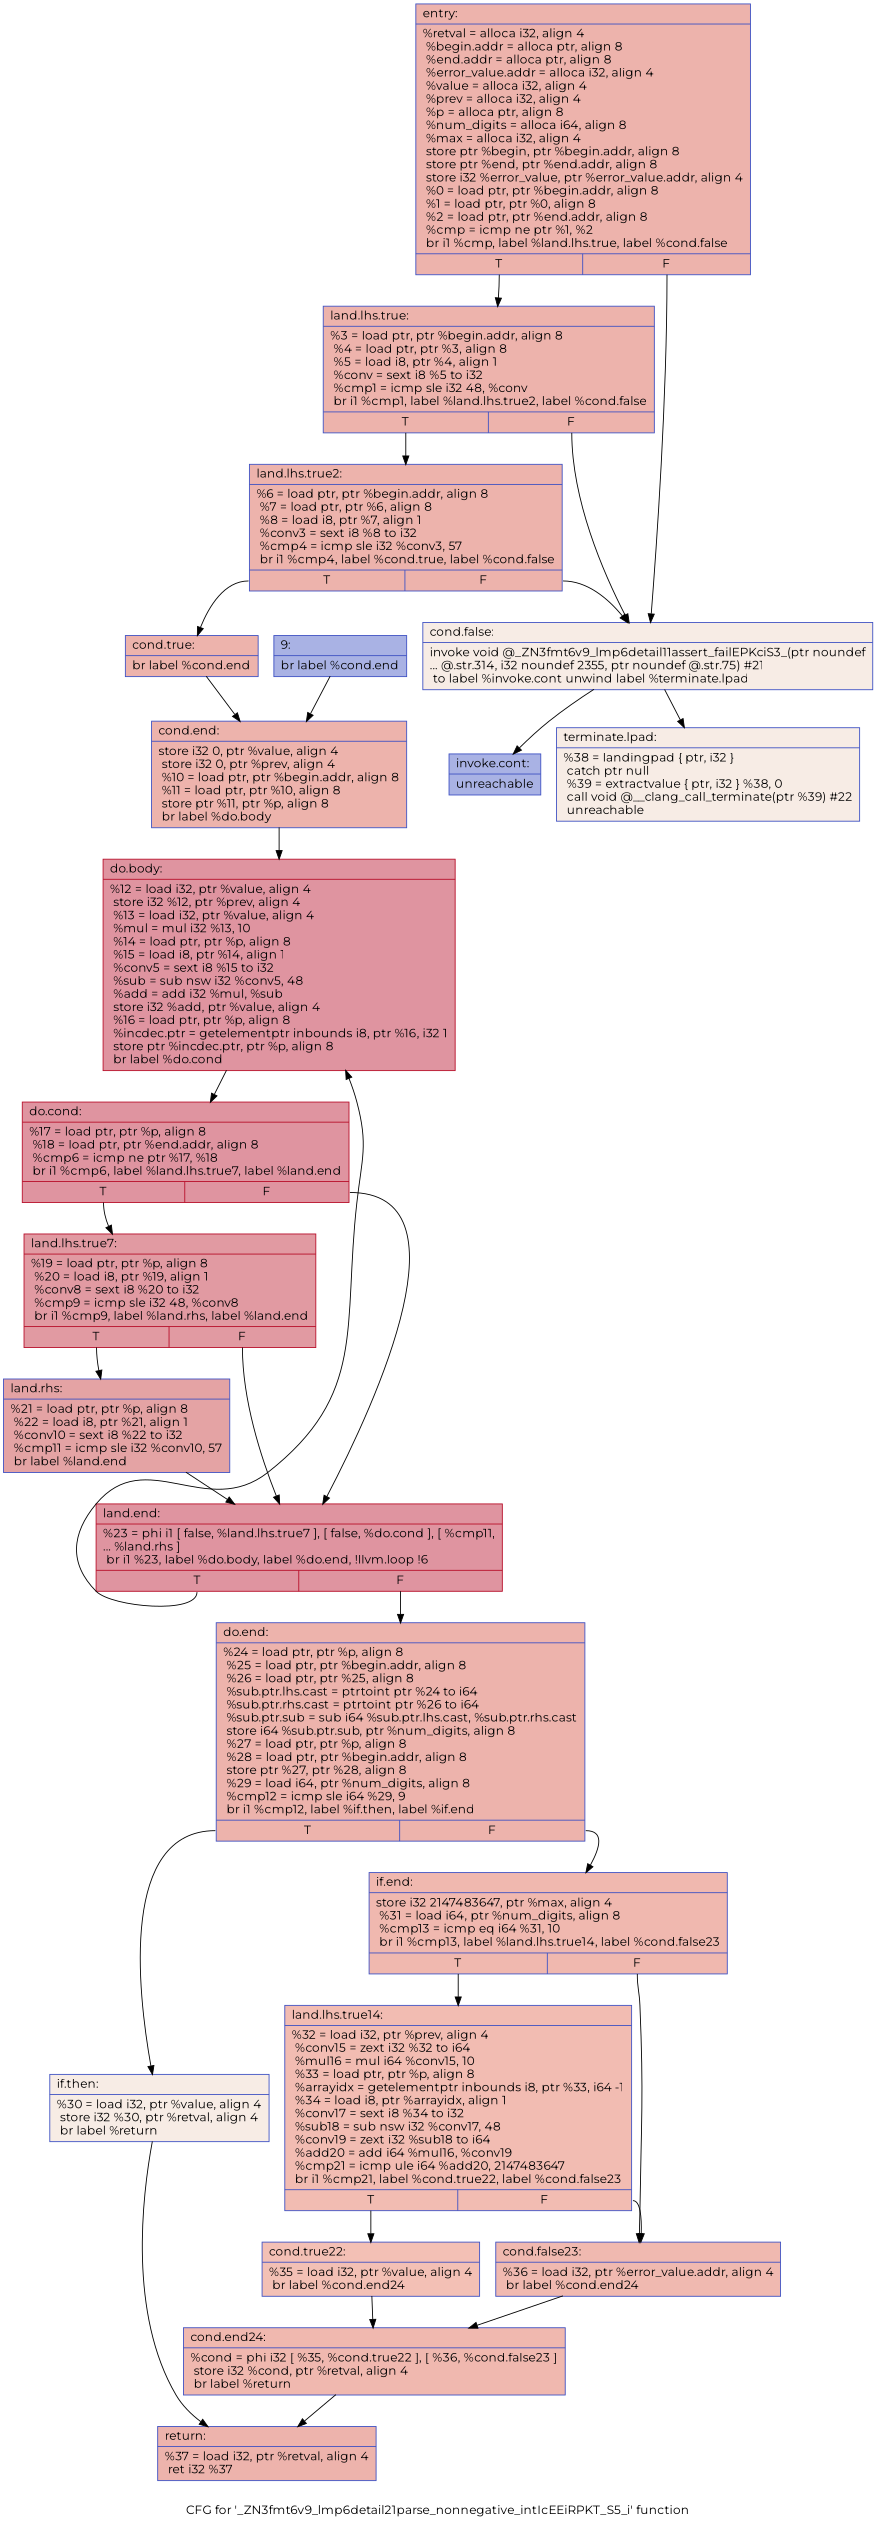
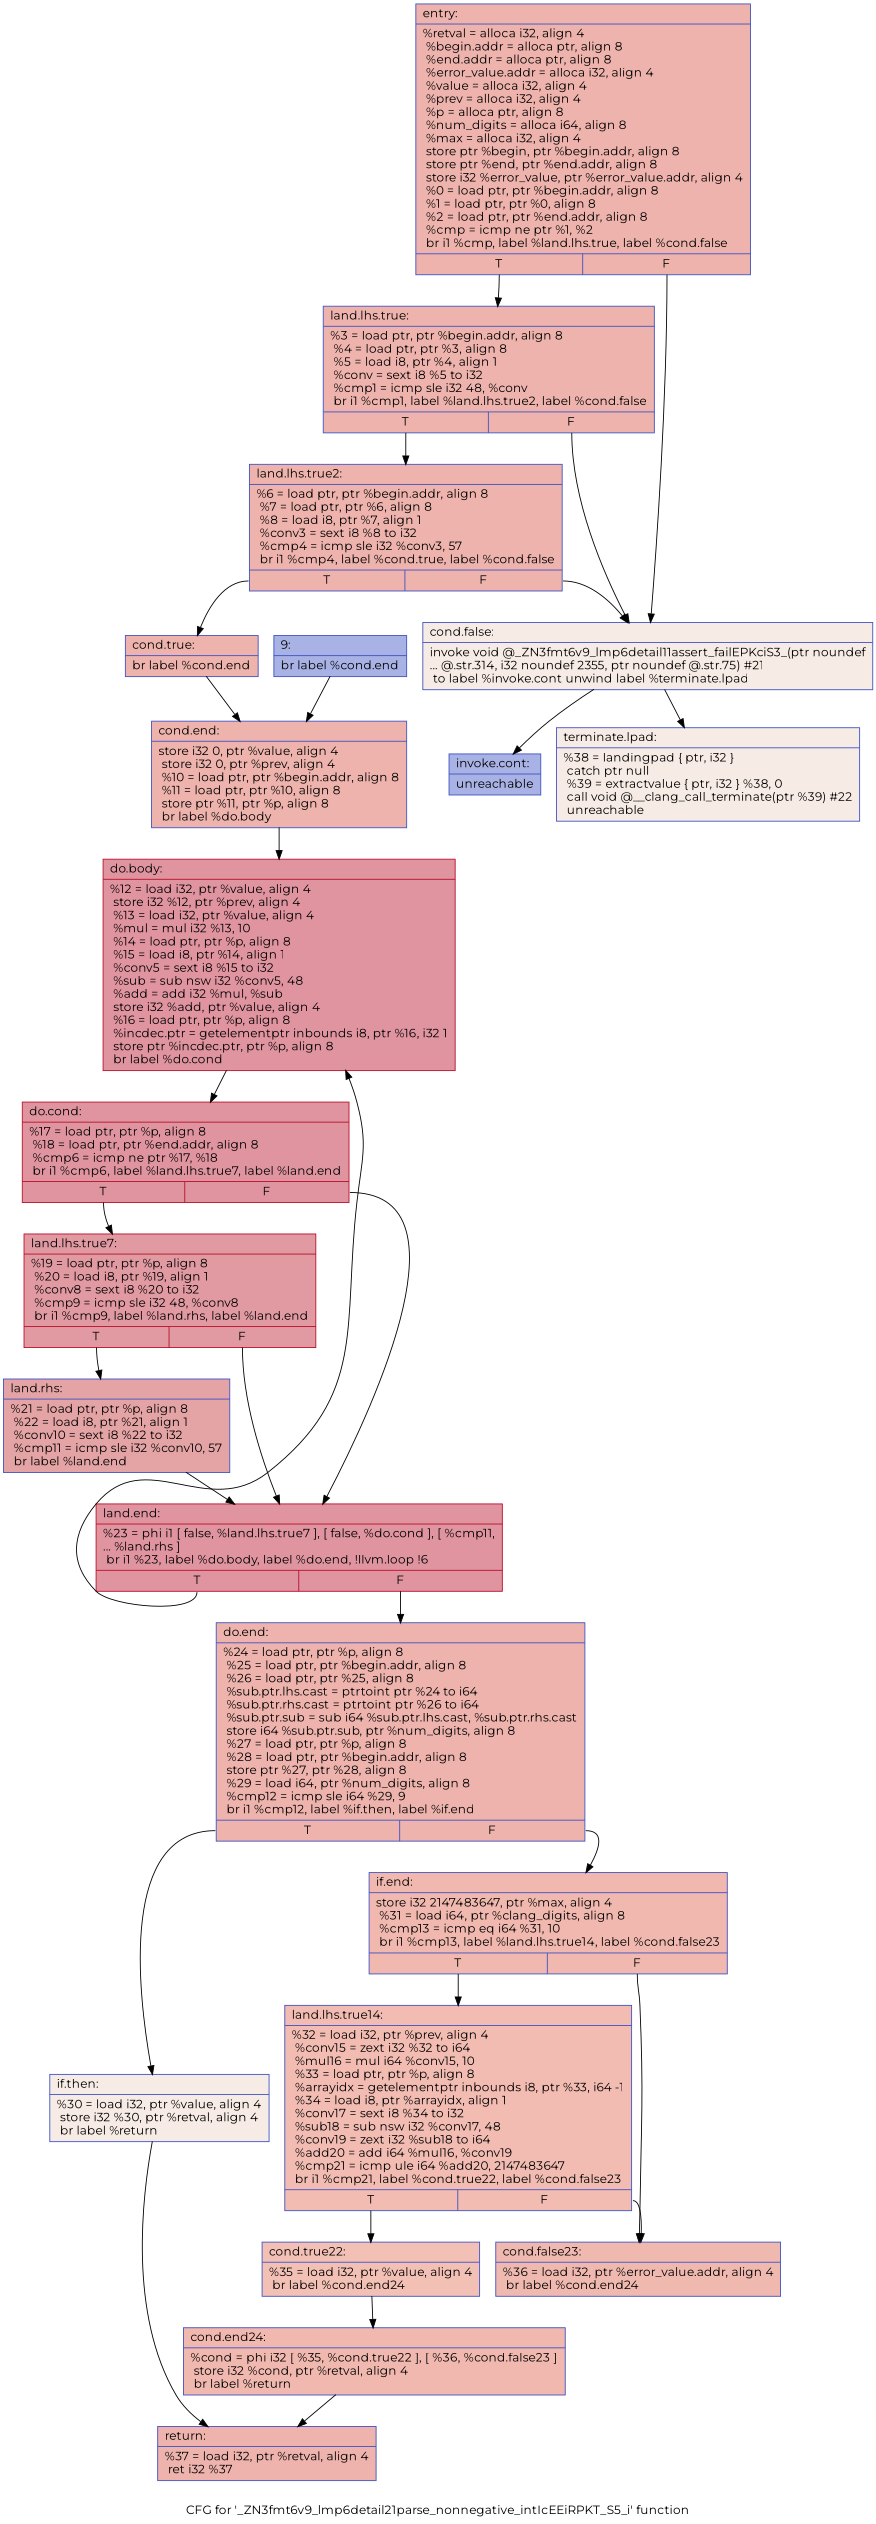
(498, 1916) -> (501, 1916)
(520, 2311) -> none
